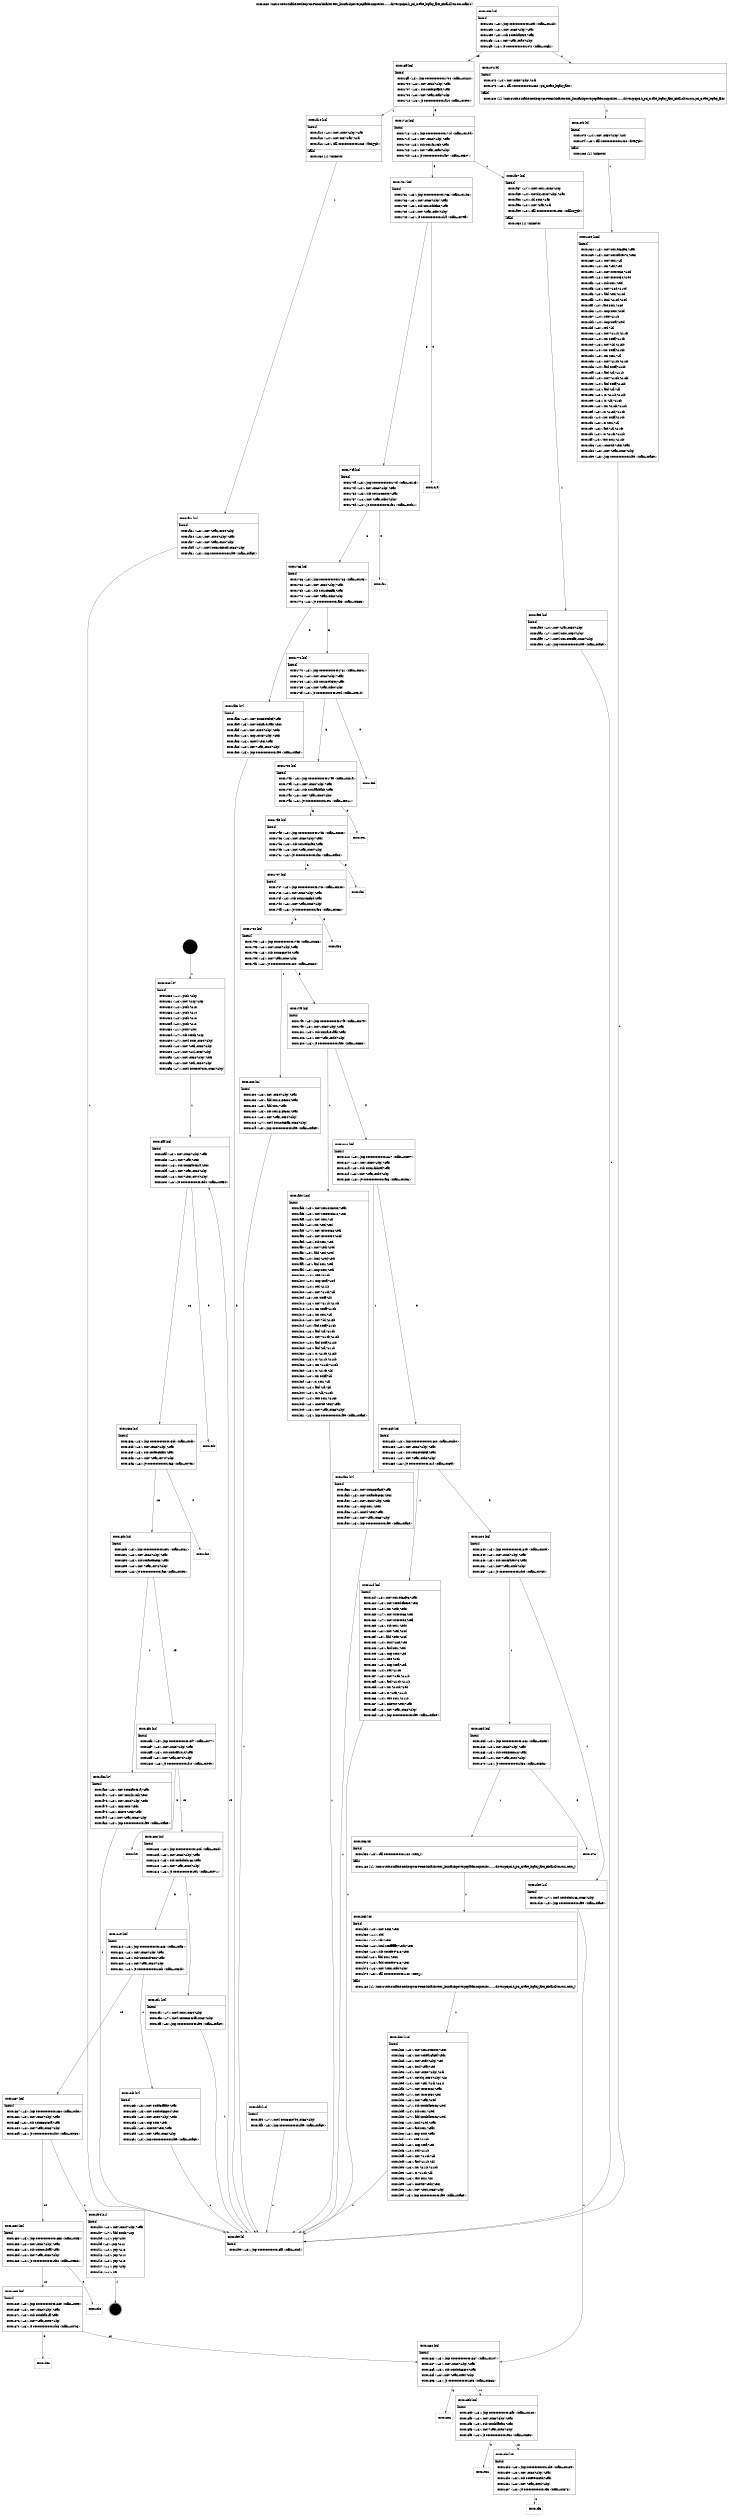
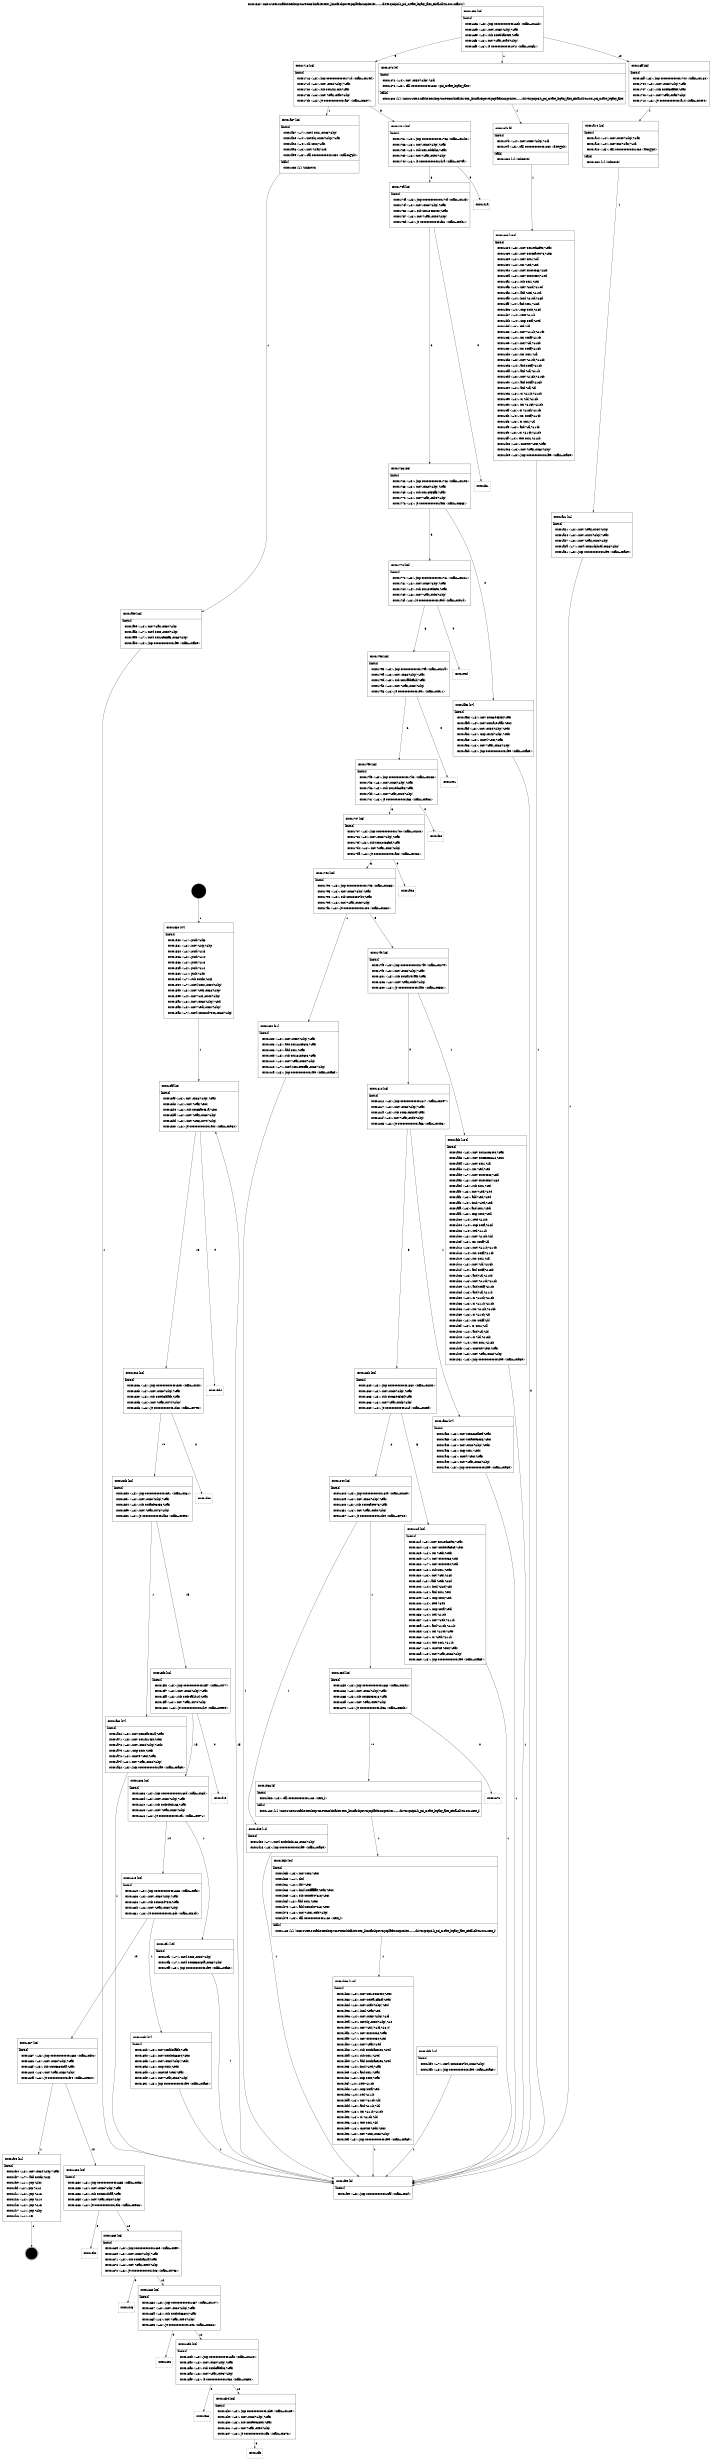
(434, 110) -> (419, 48)
(420, 1501) -> (417, 1445)
(500, 1800) -> (372, 1745)
(174, 1894) -> (169, 1839)
(582, 2161) -> (282, 2023)
